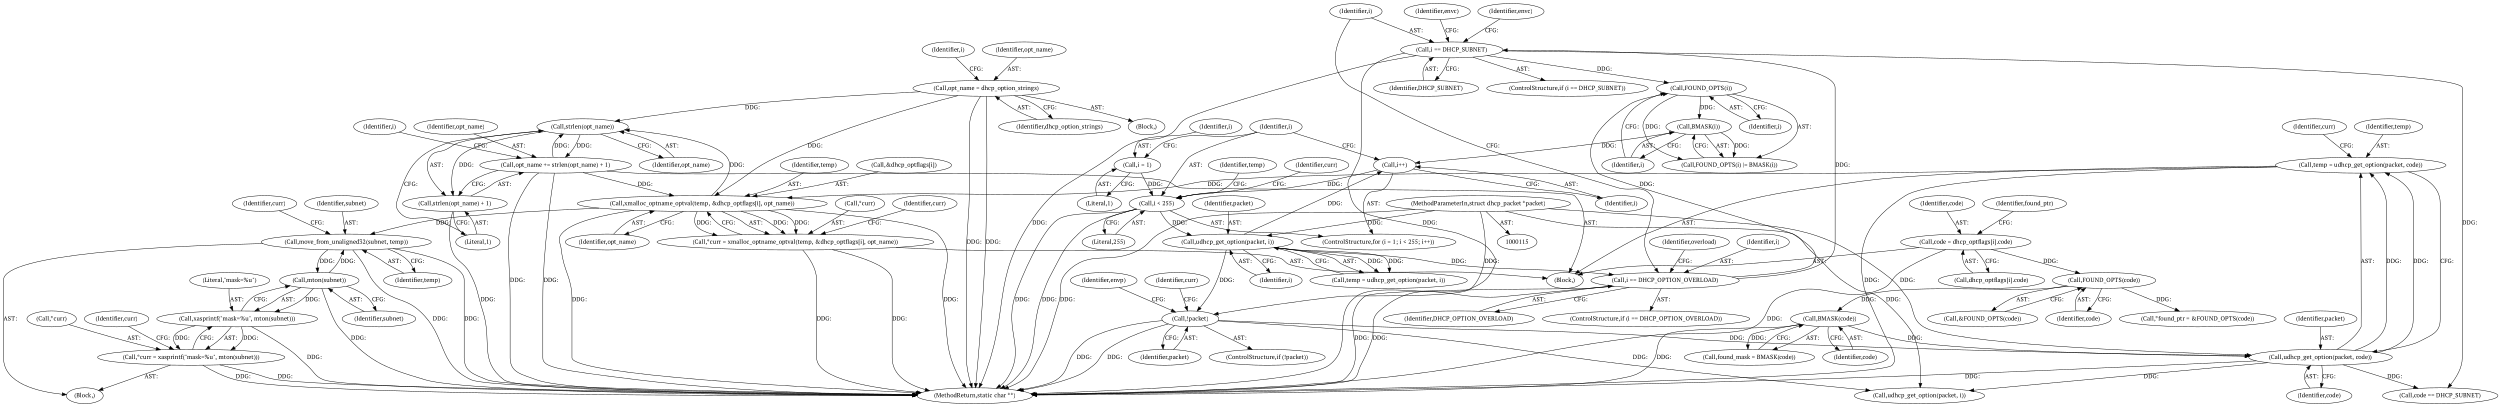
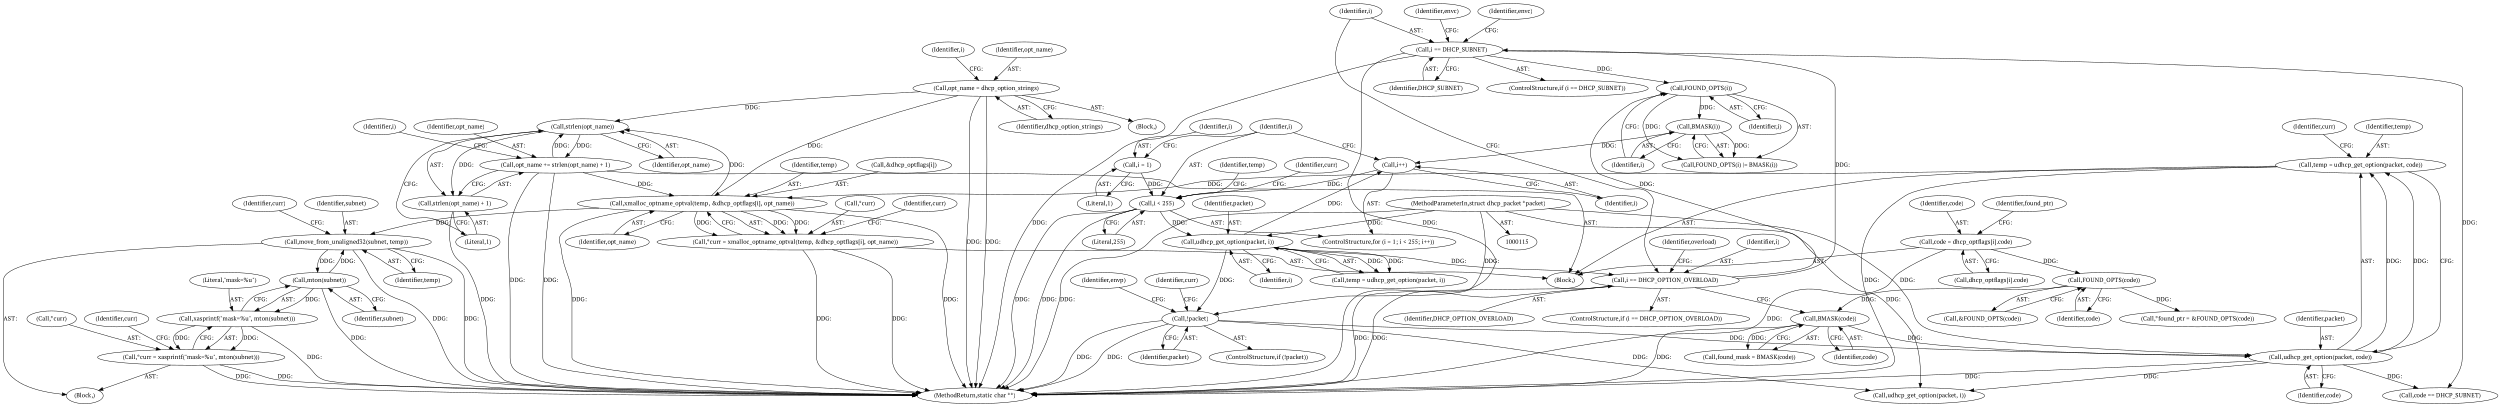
(1564, 299) -> (1748, 300)
